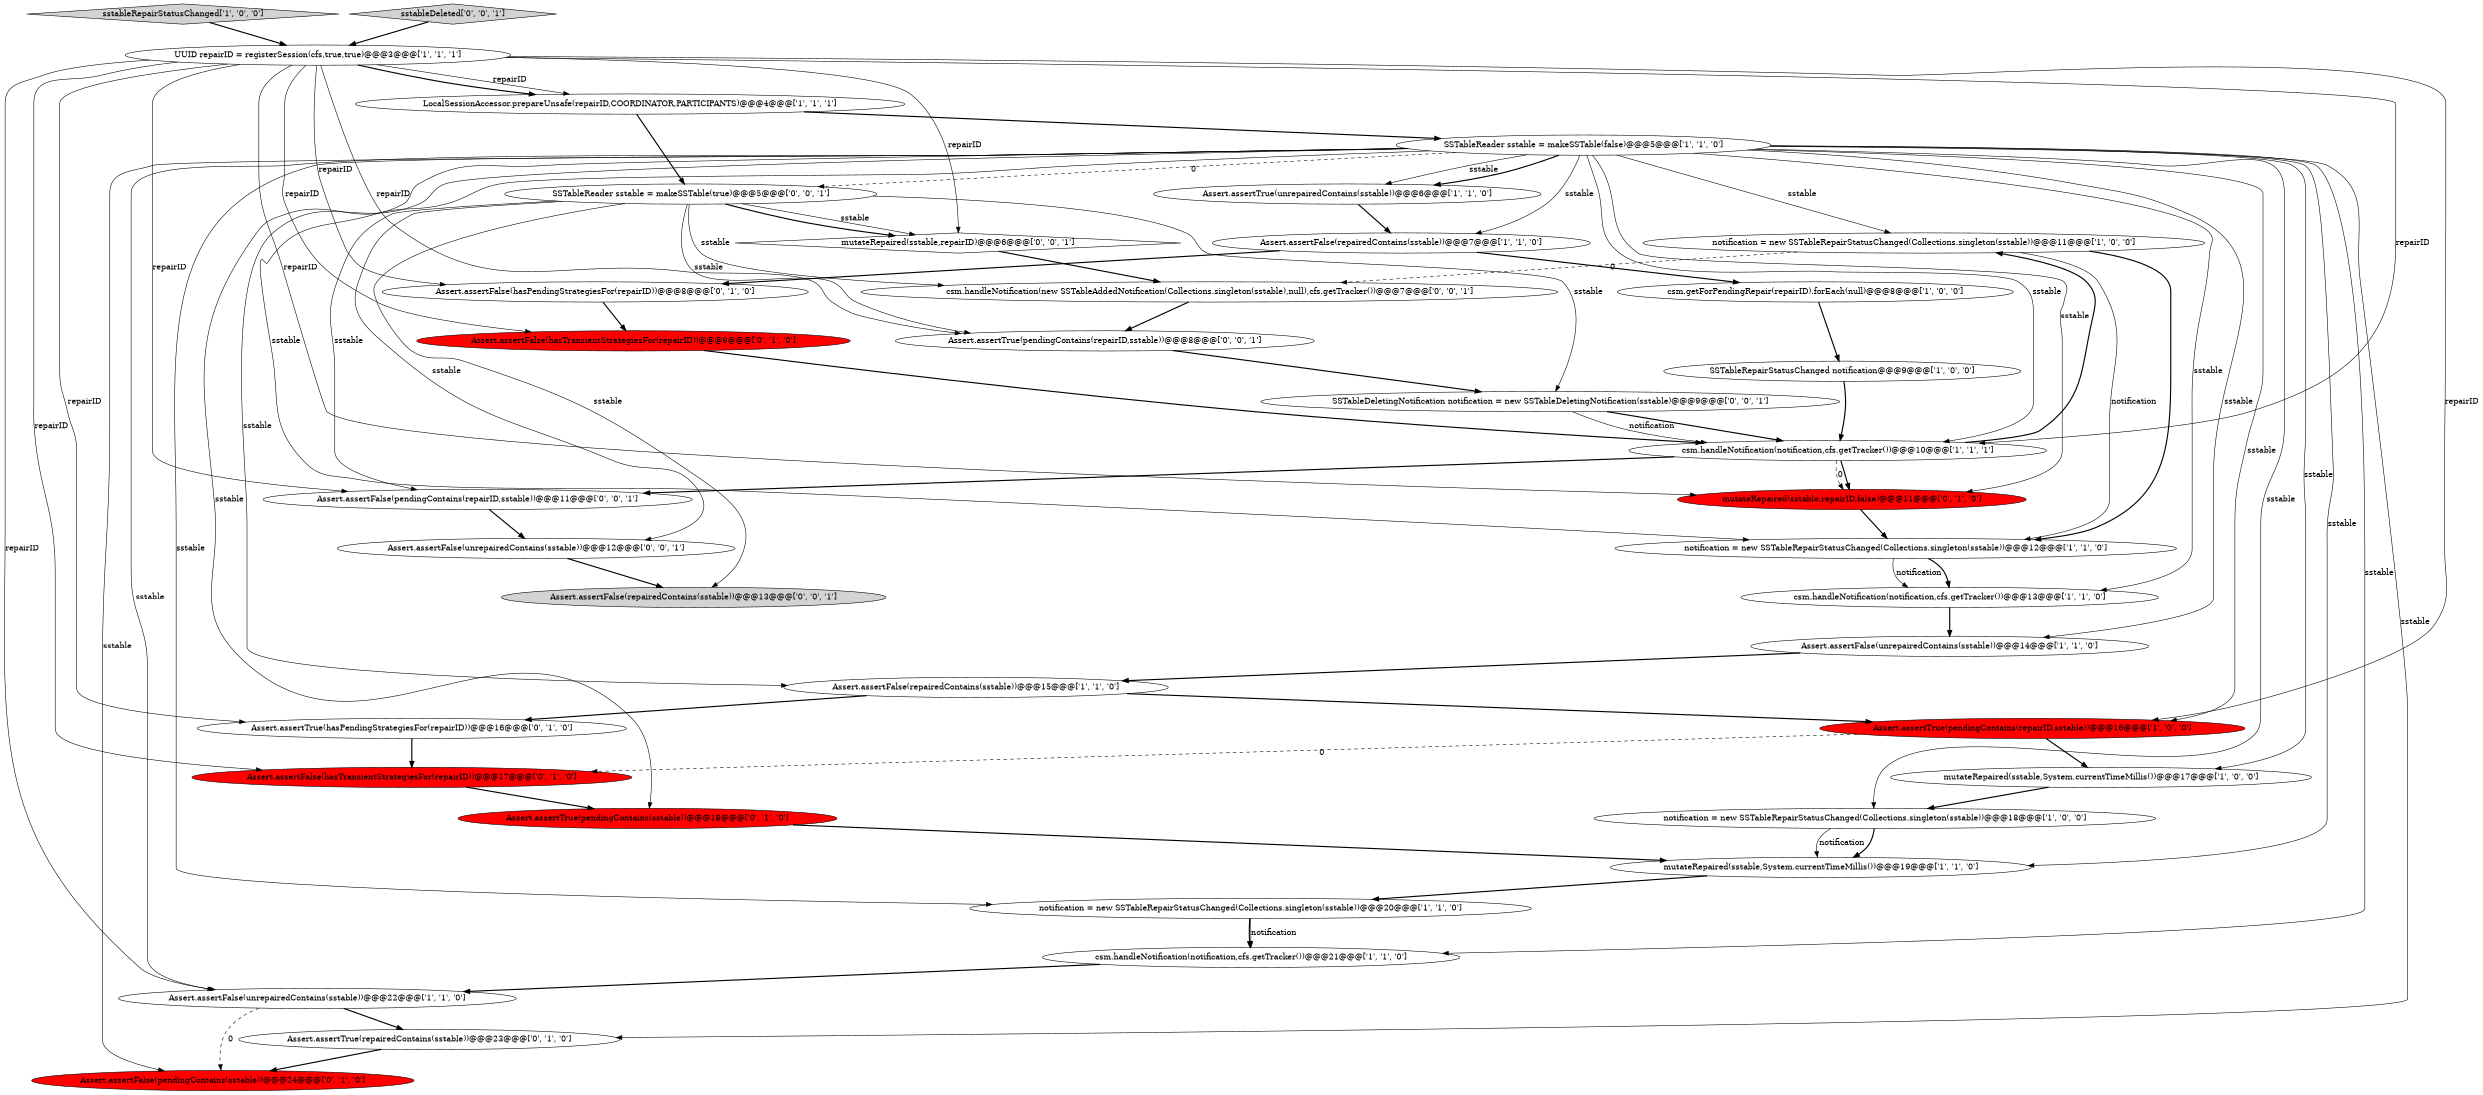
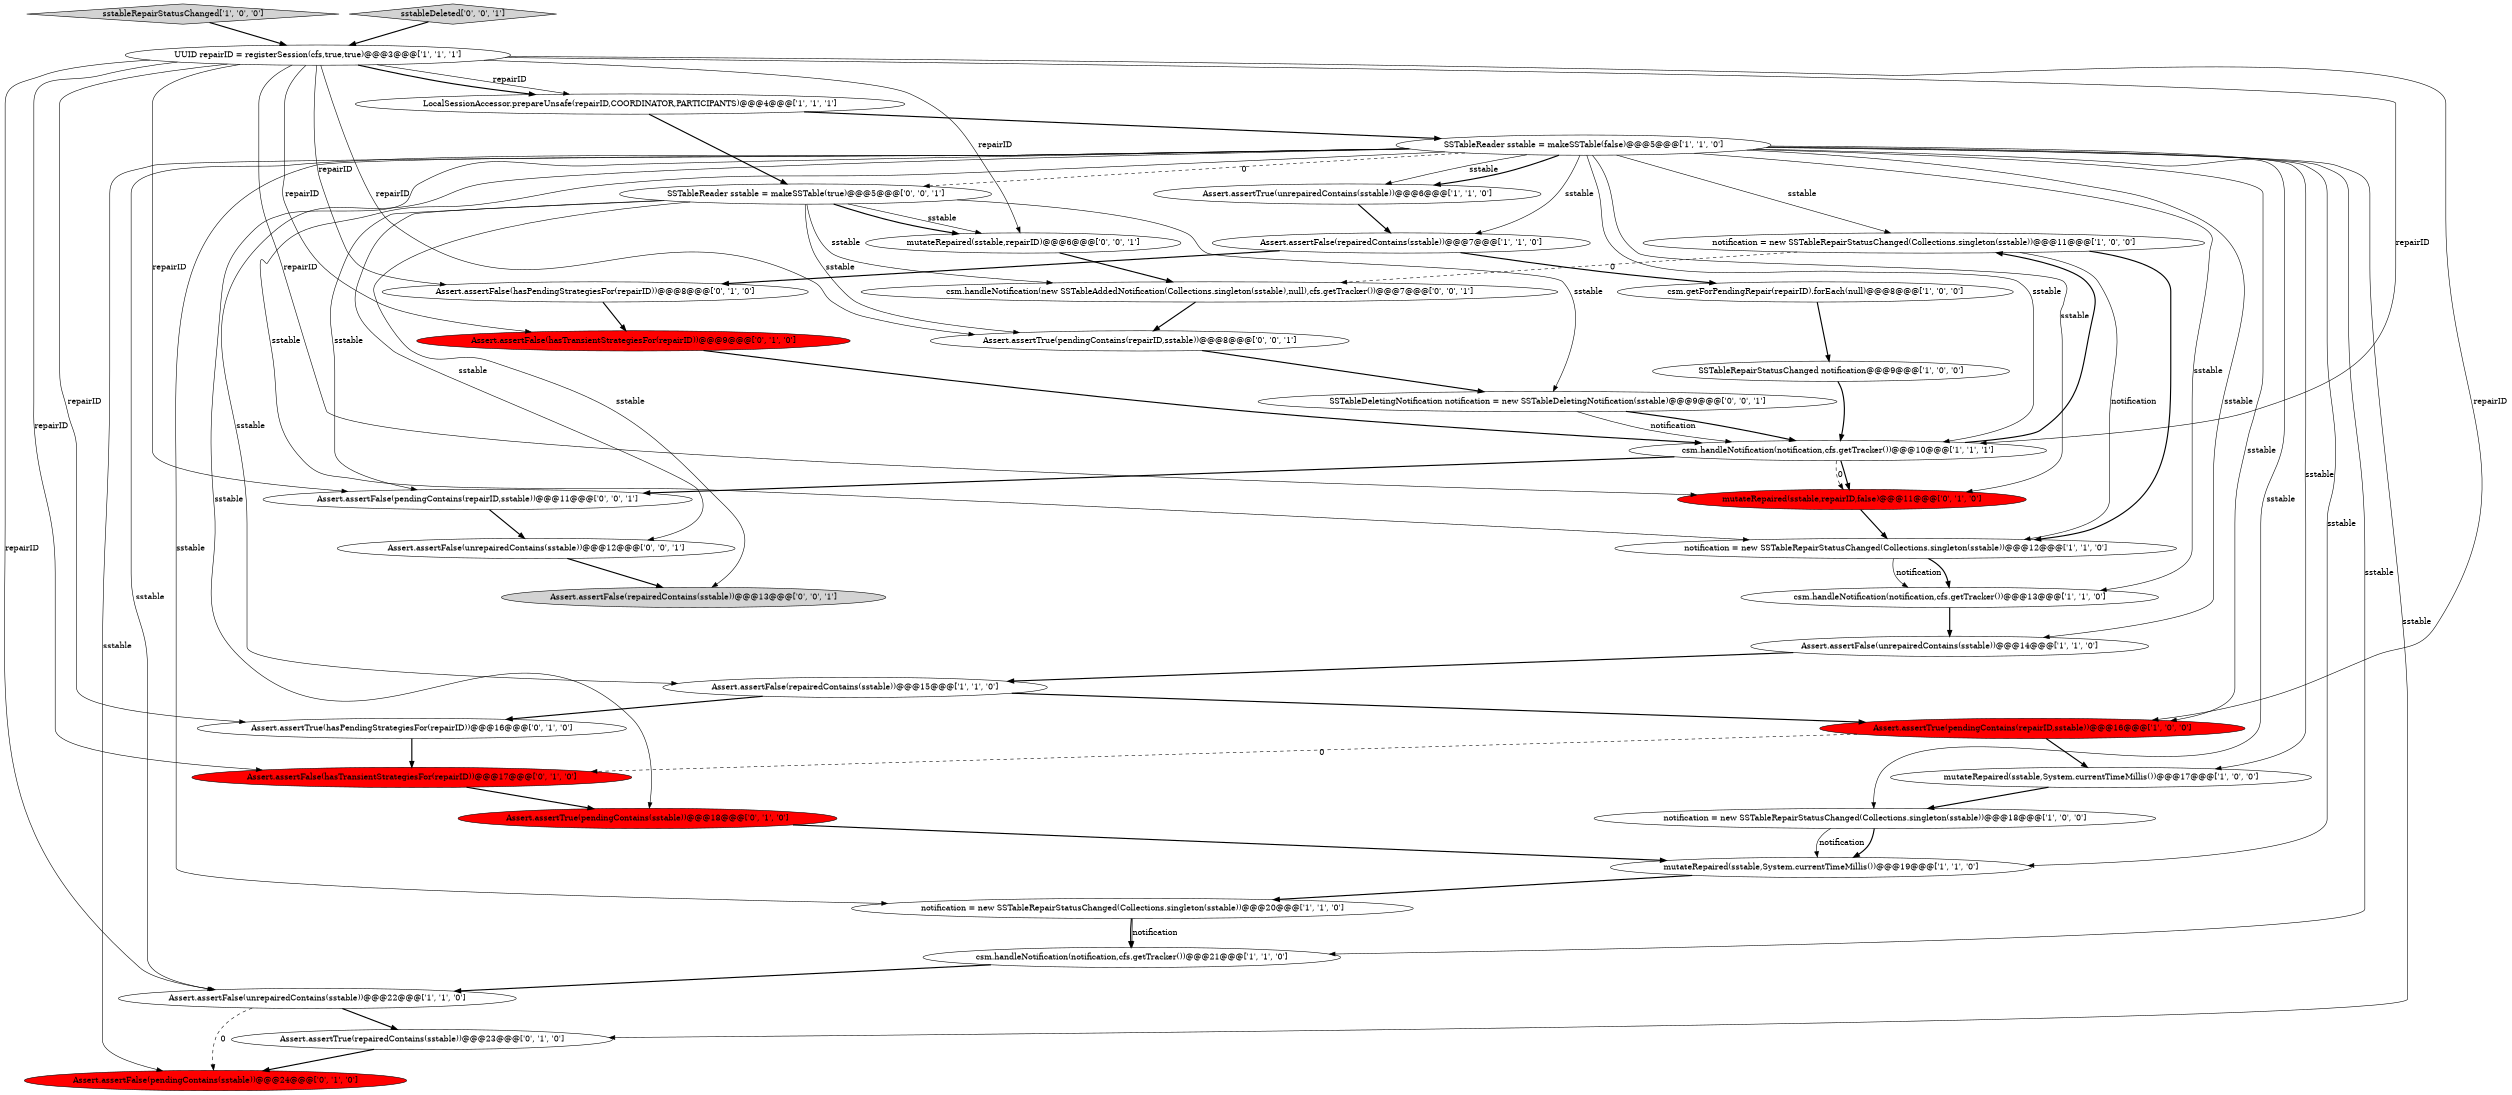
(958, 243) -> (1023, 243)
